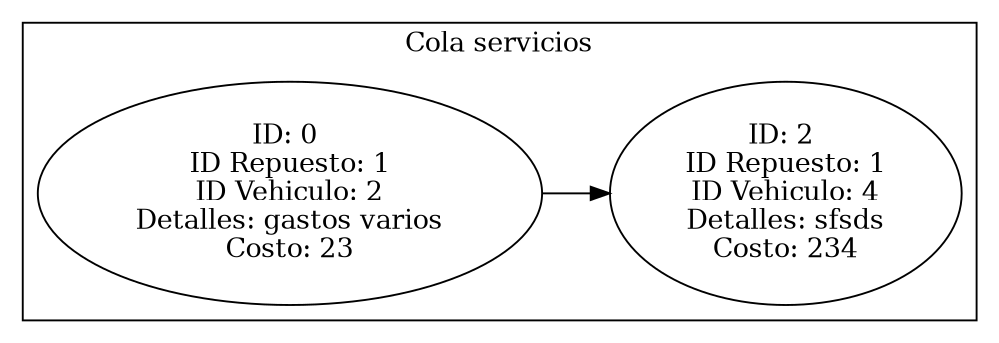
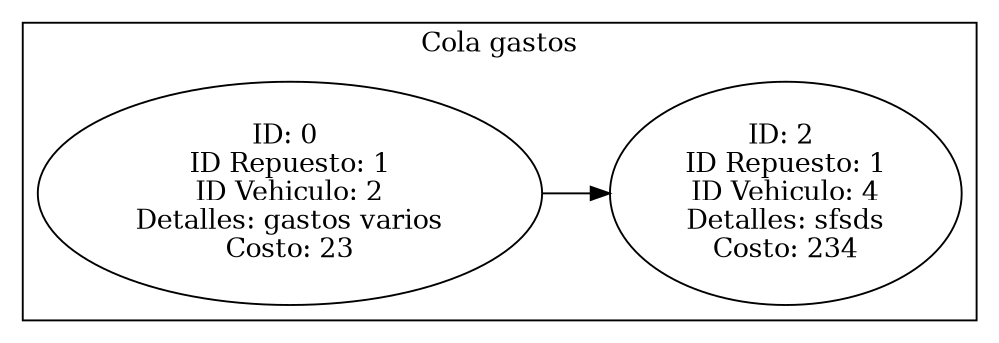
(500, 45) -> (500, 45)
